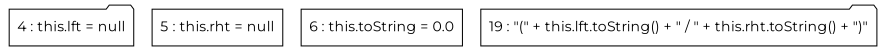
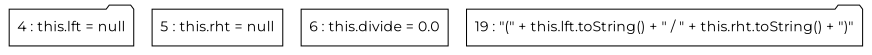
(382, 28) -> (375, 28)
